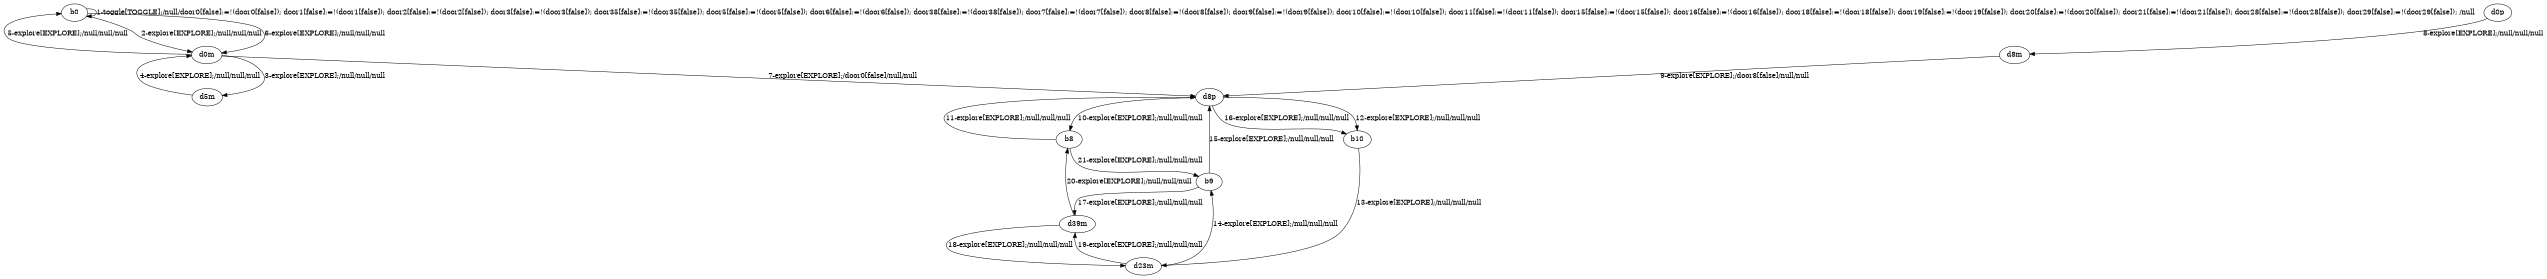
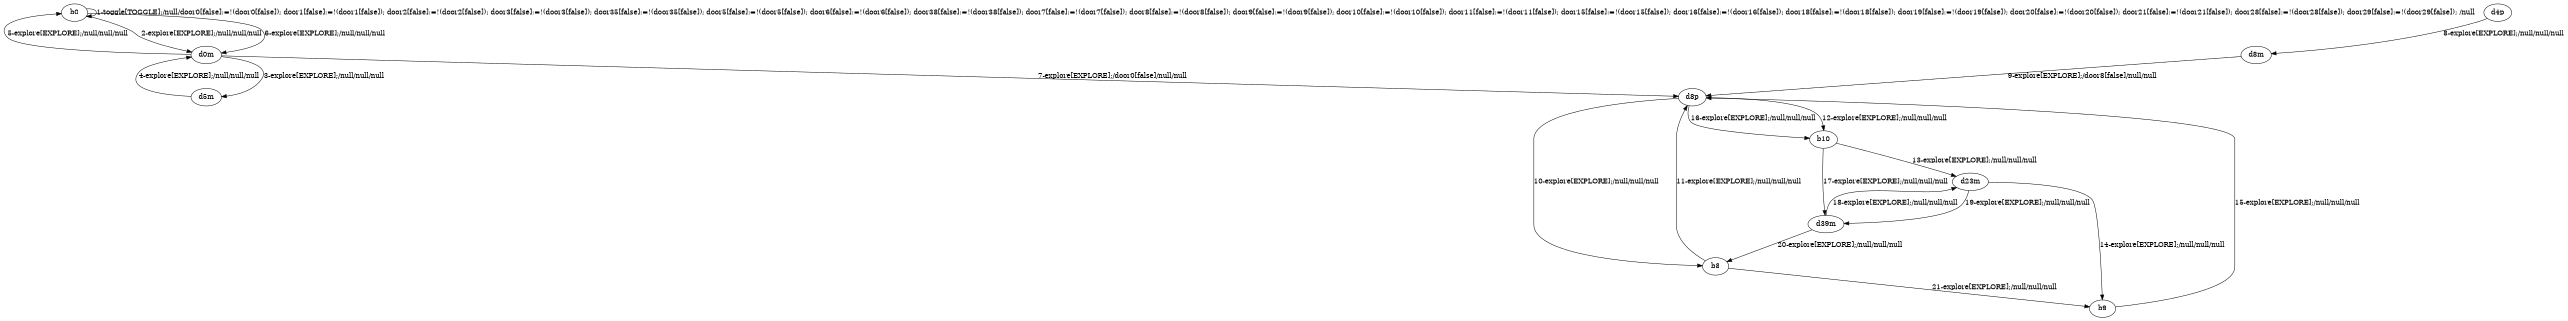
(2498, 13) -> (2498, 13)
(1132, 193) -> (1823, 179)
